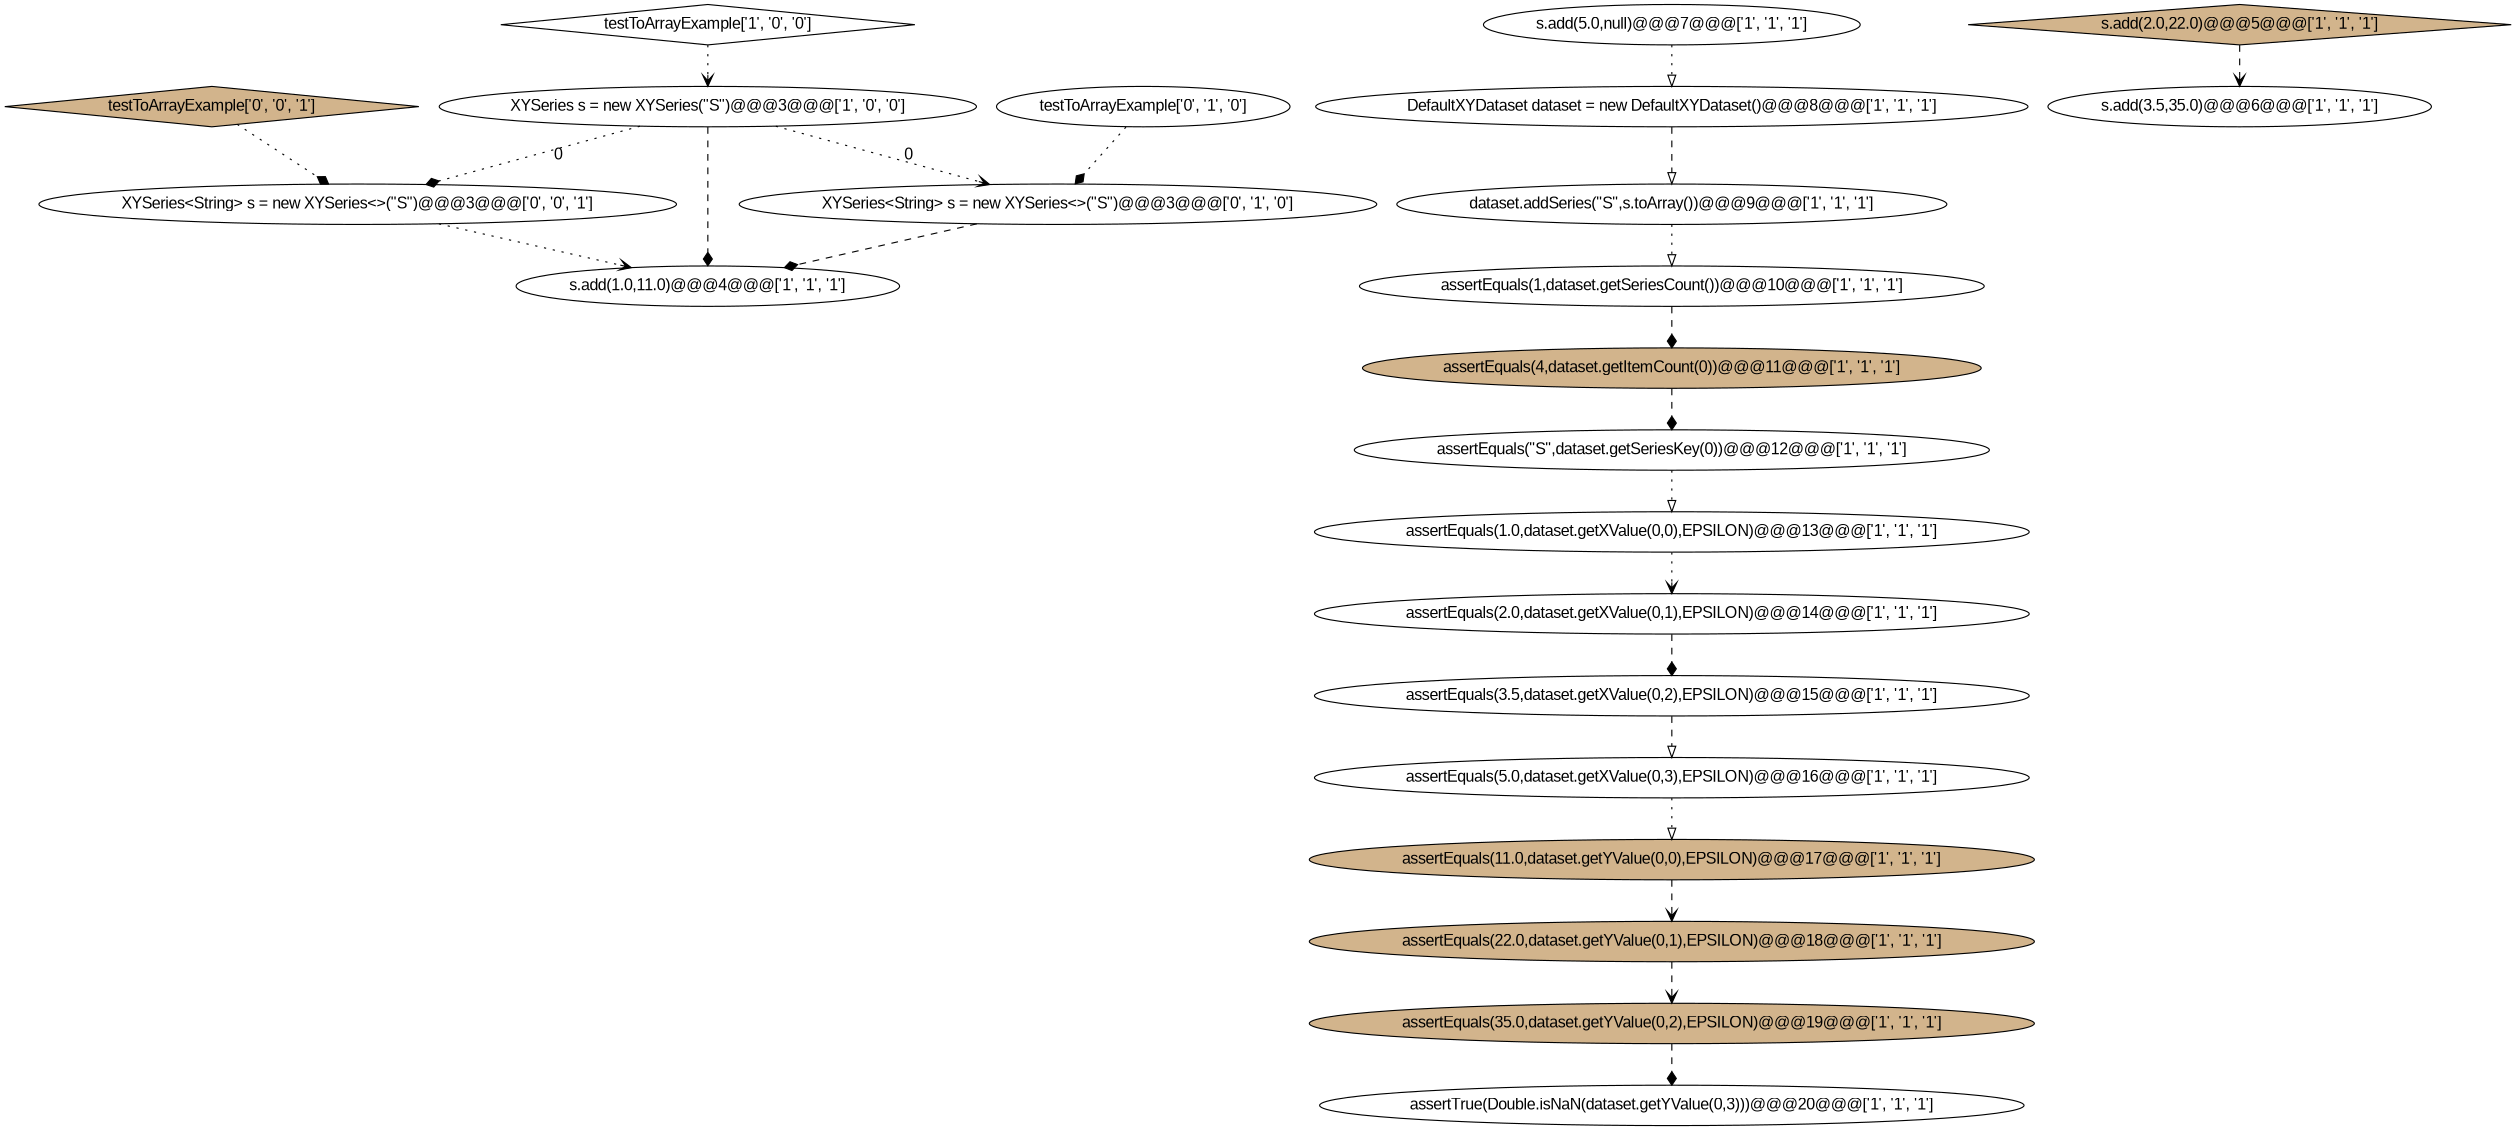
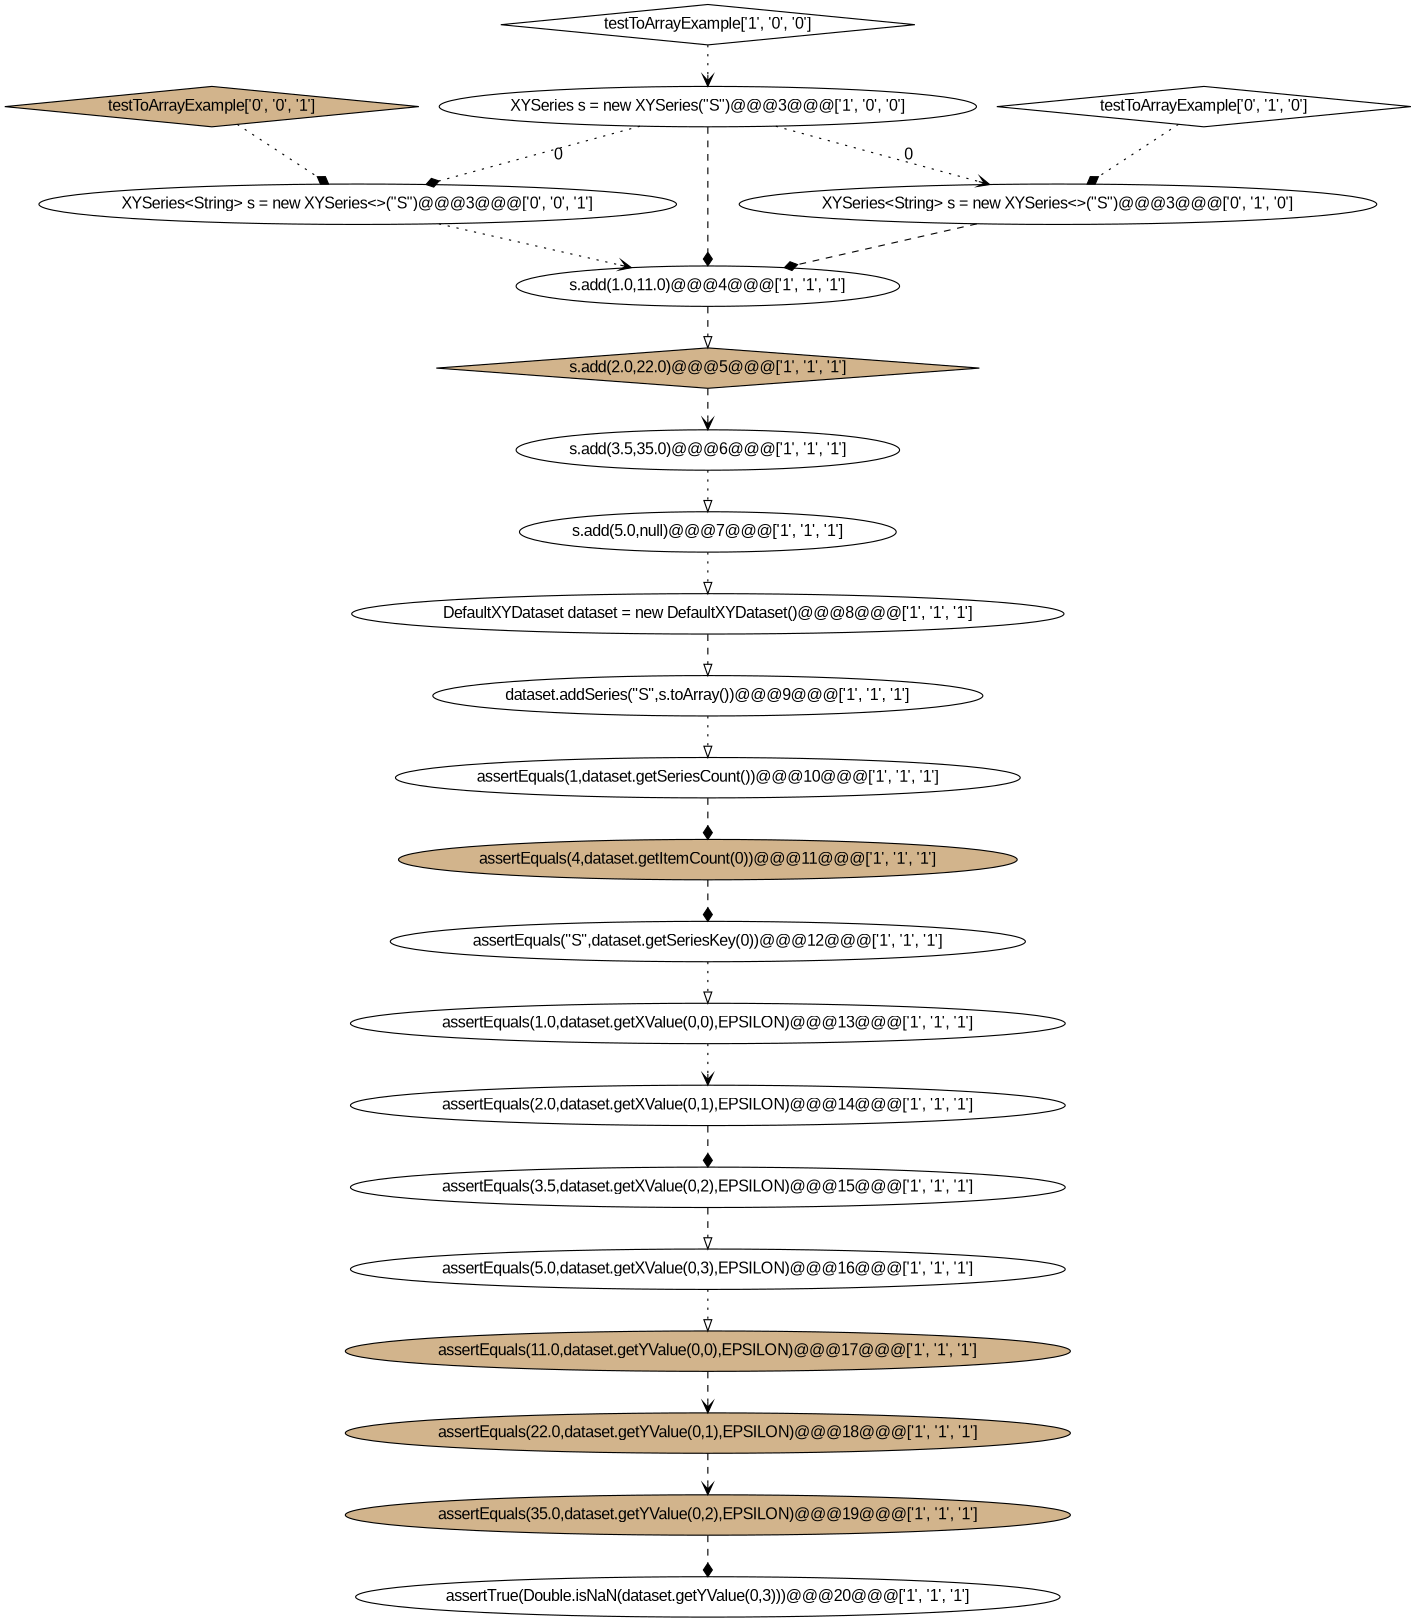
(1143, 107) -> (1204, 107)
none -> (708, 322)
none -> (708, 485)
